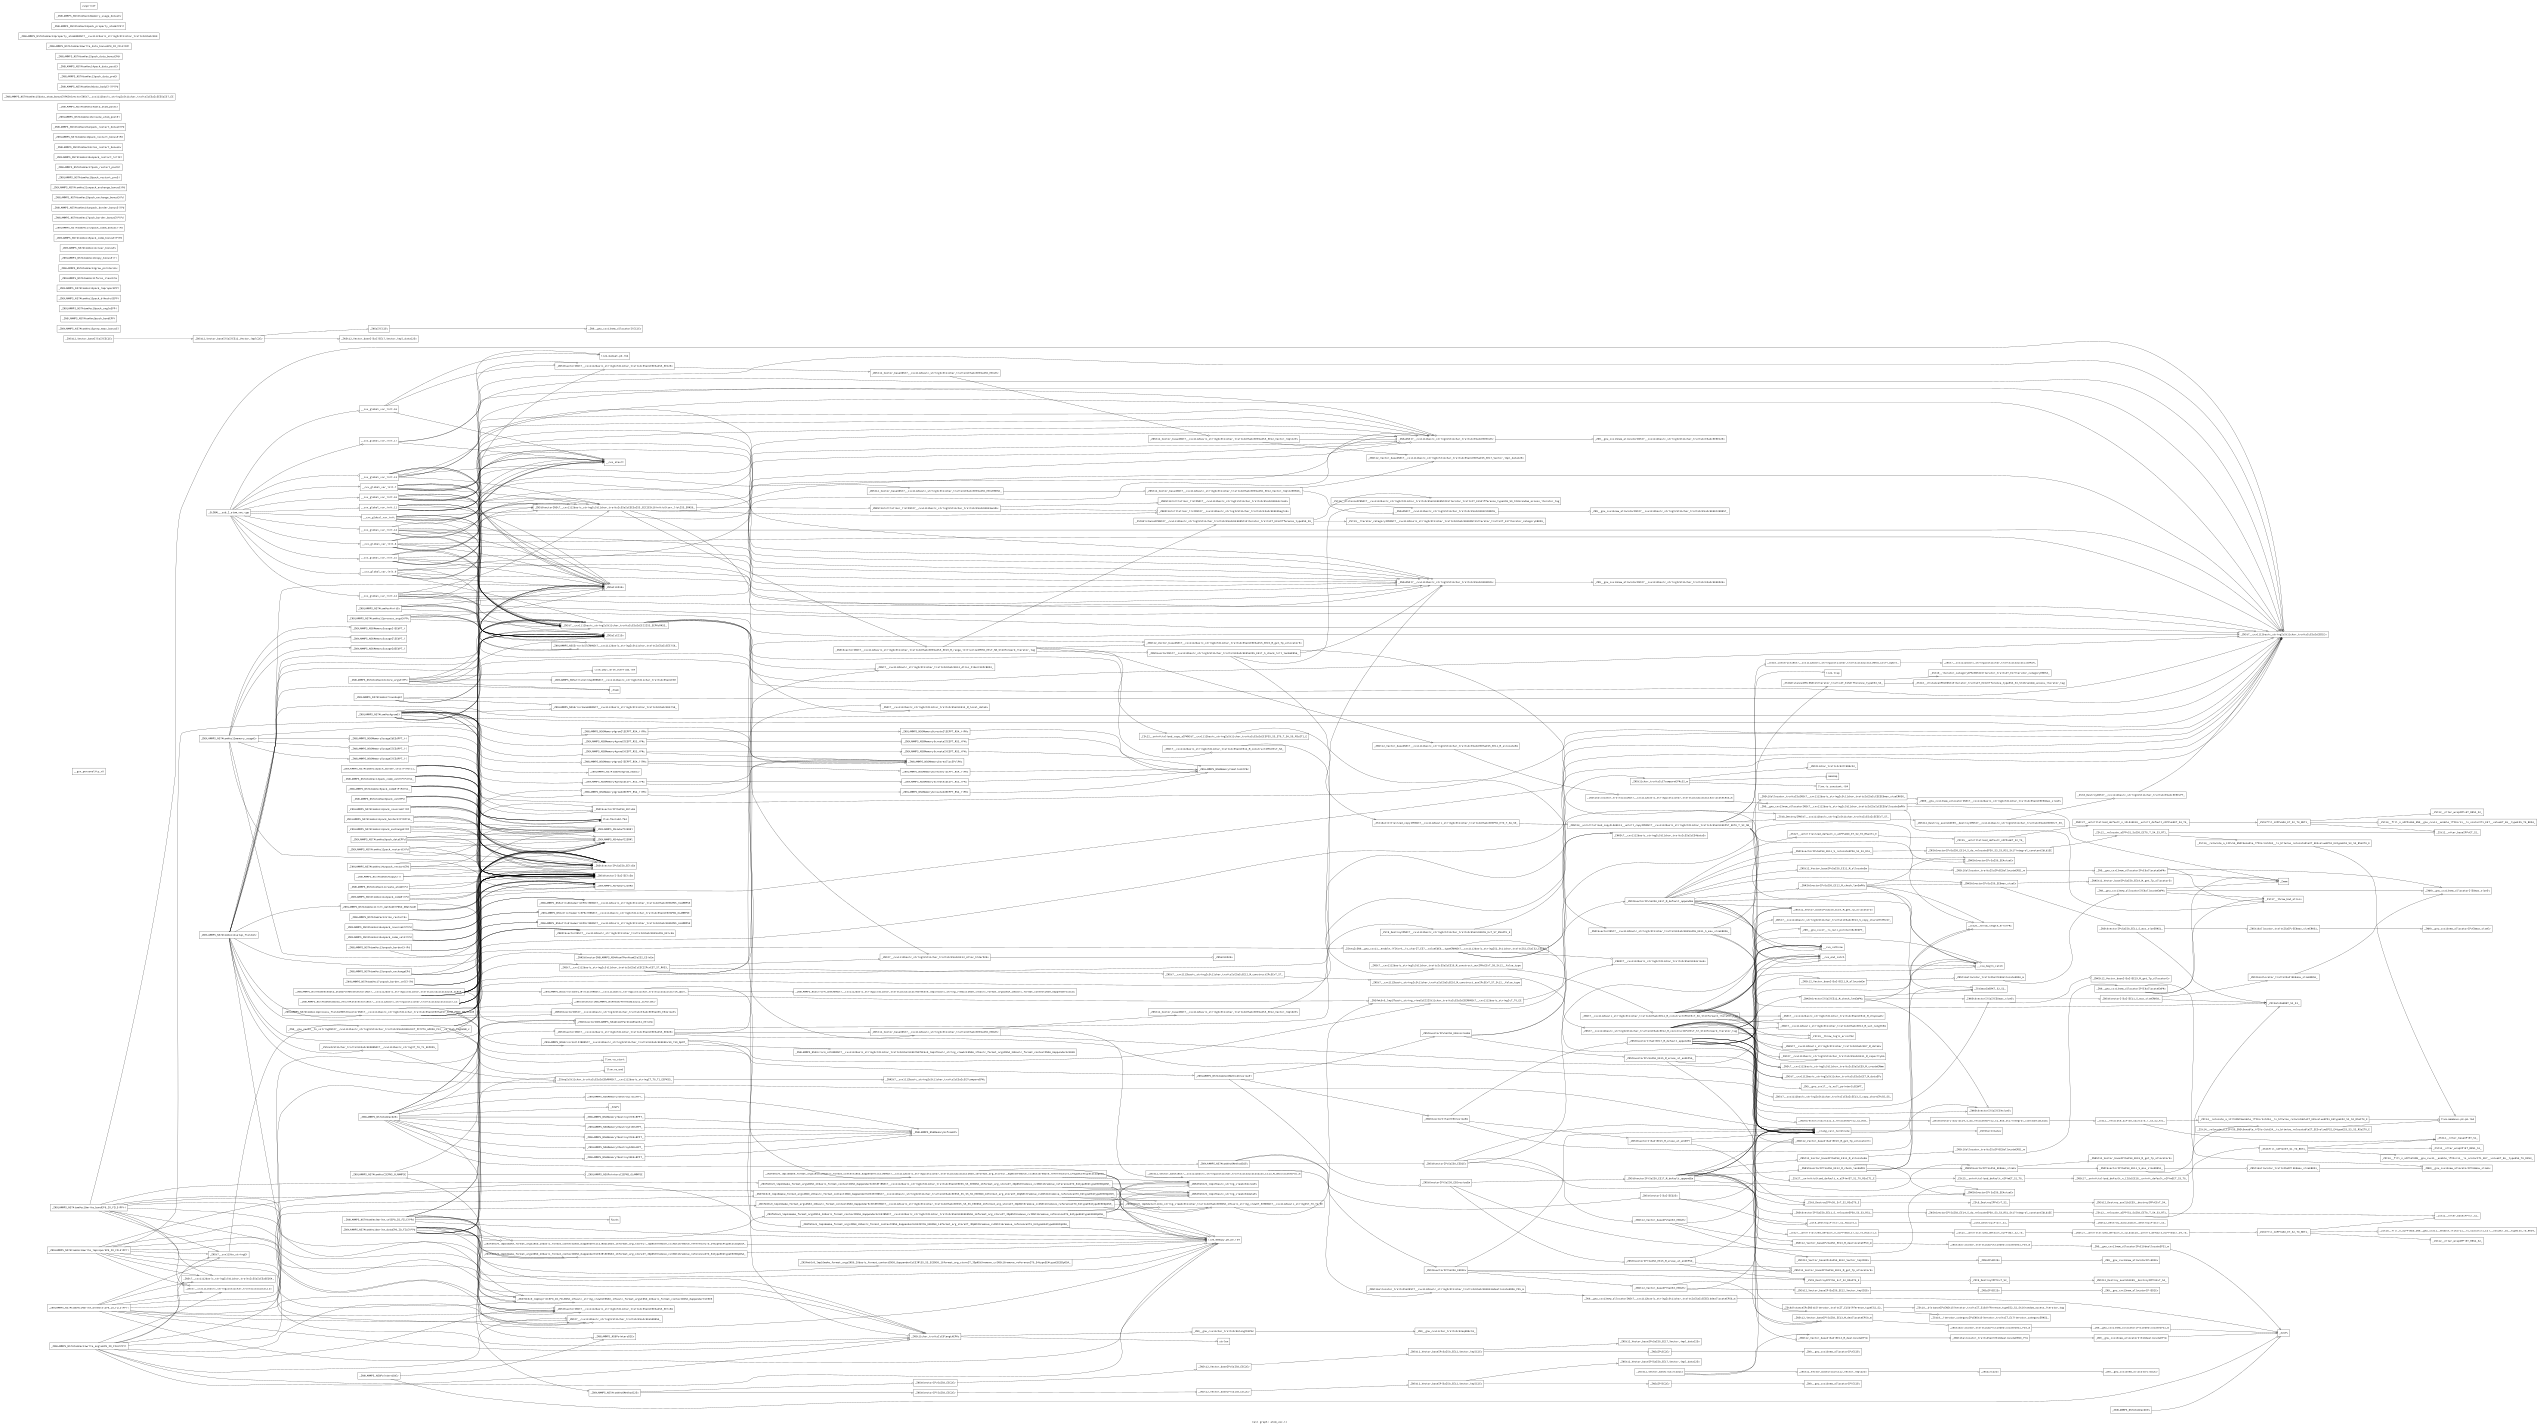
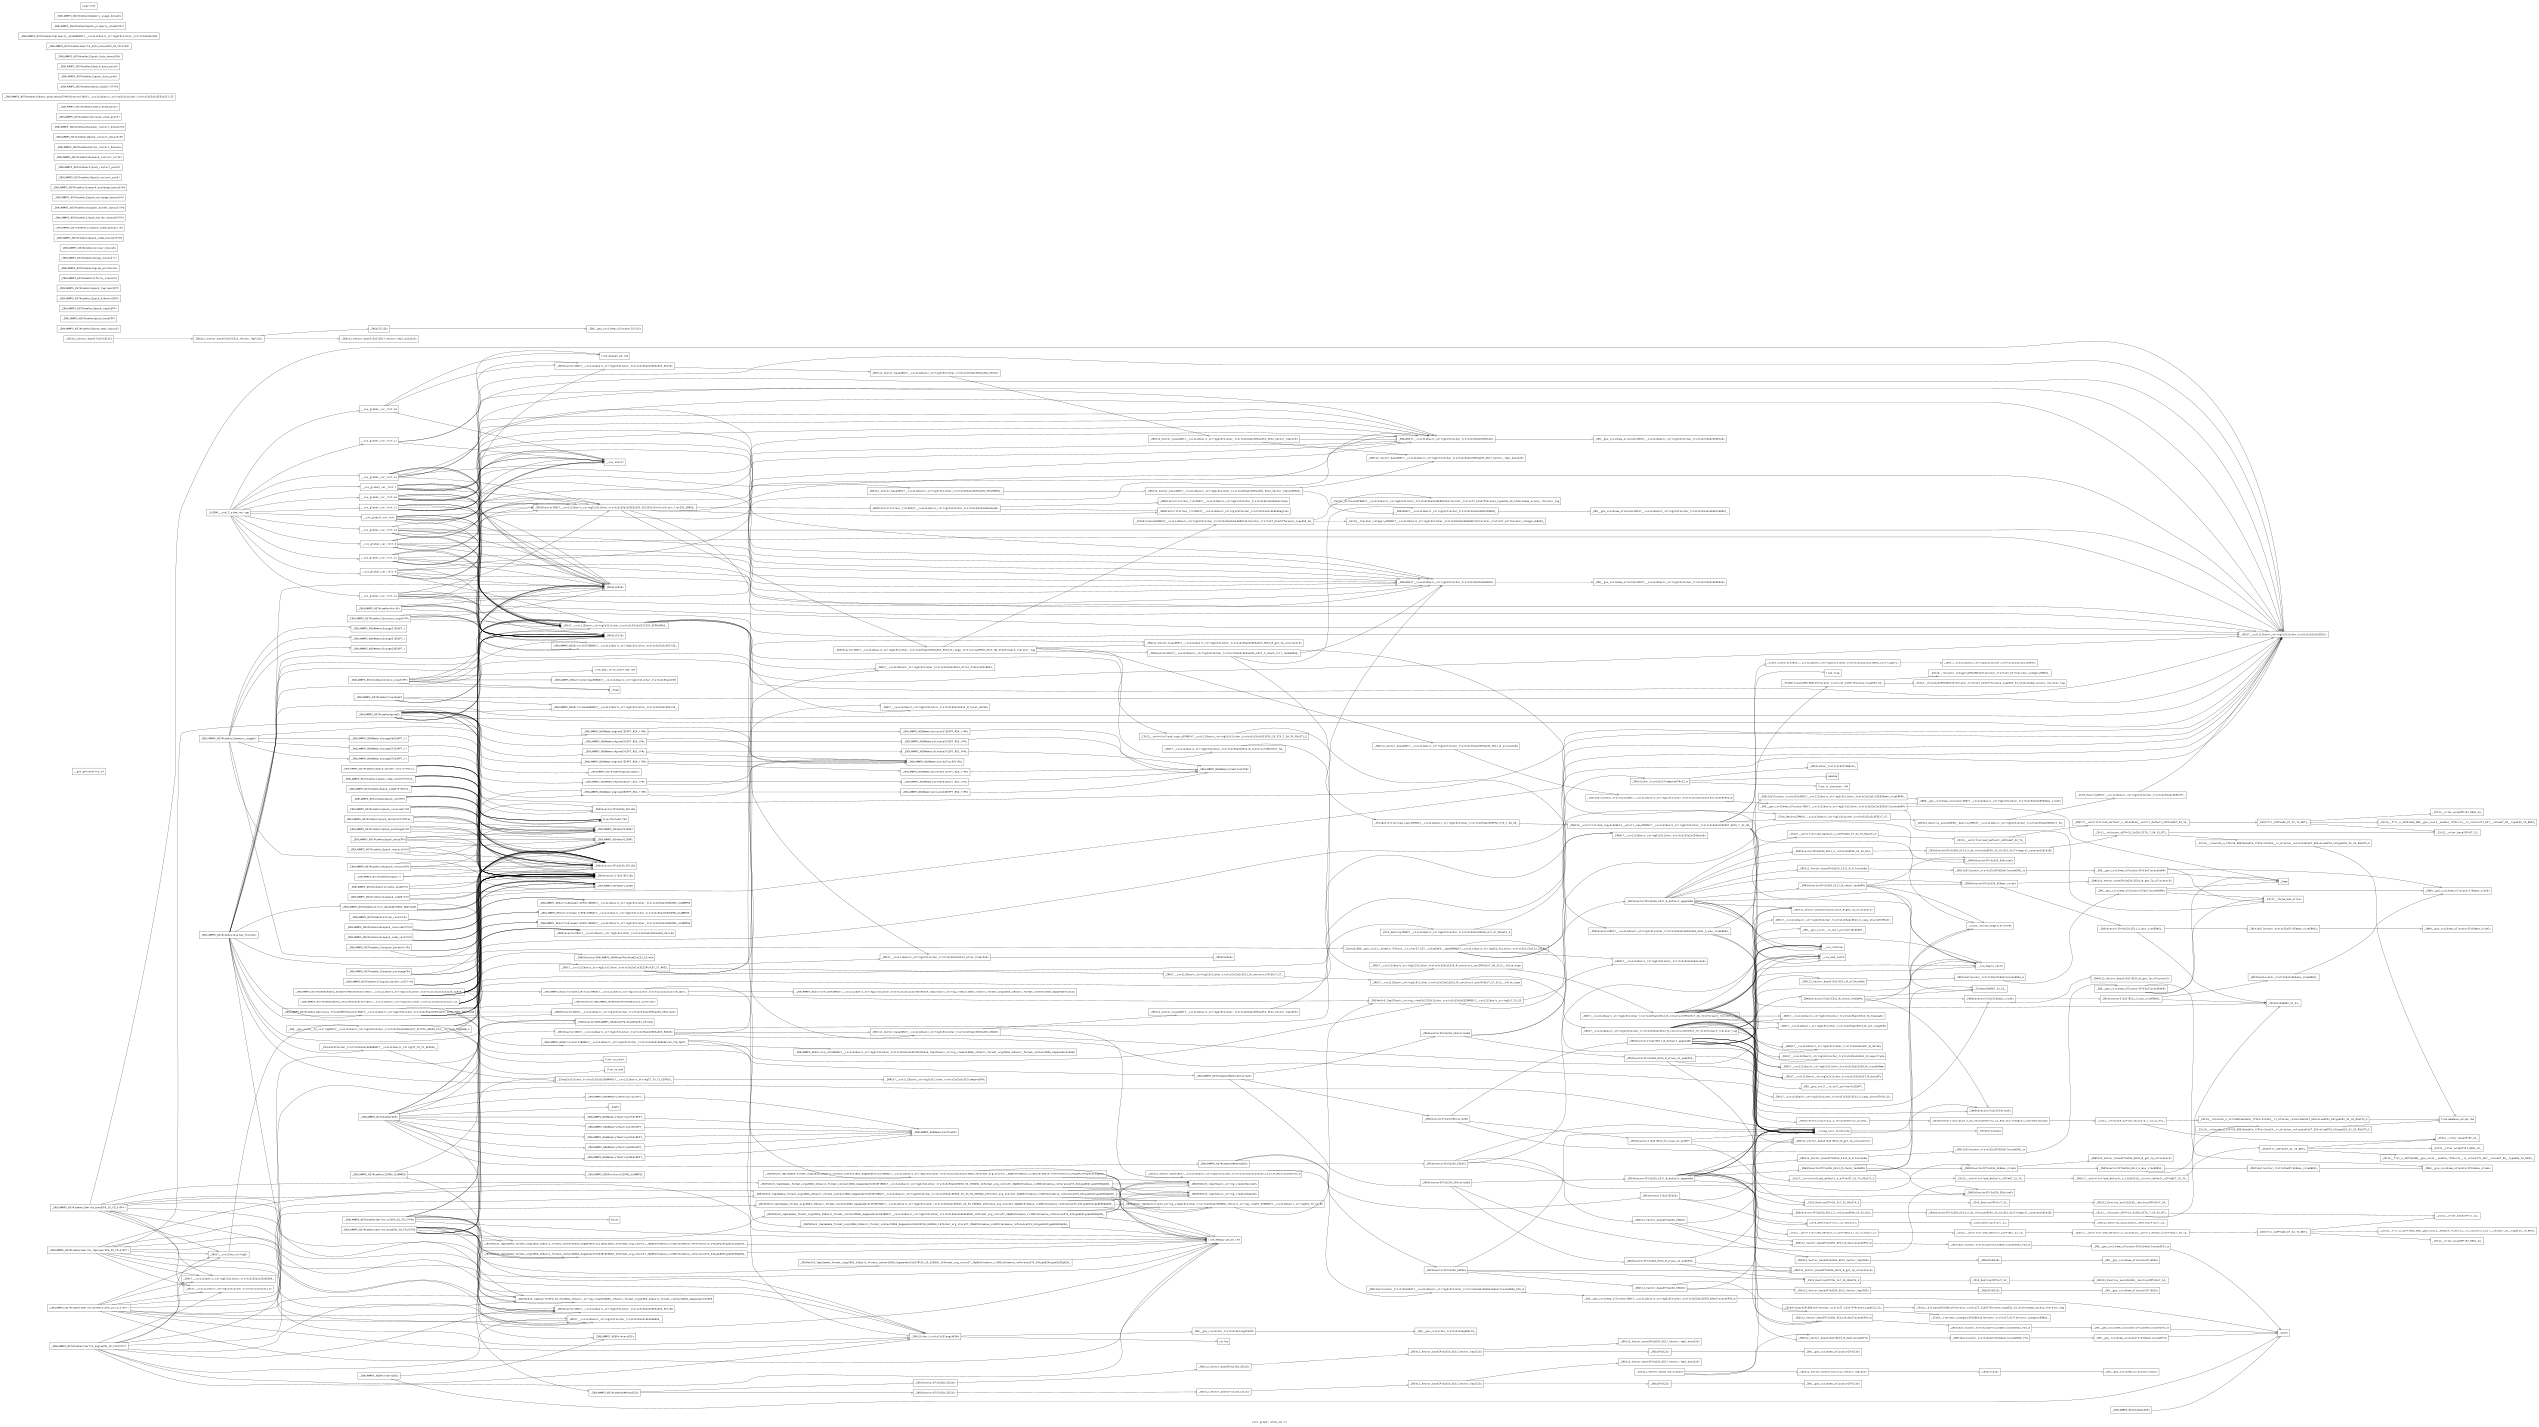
(492, 488) -> none
(484, 859) -> (497, 862)
(1833, 1036) -> none
